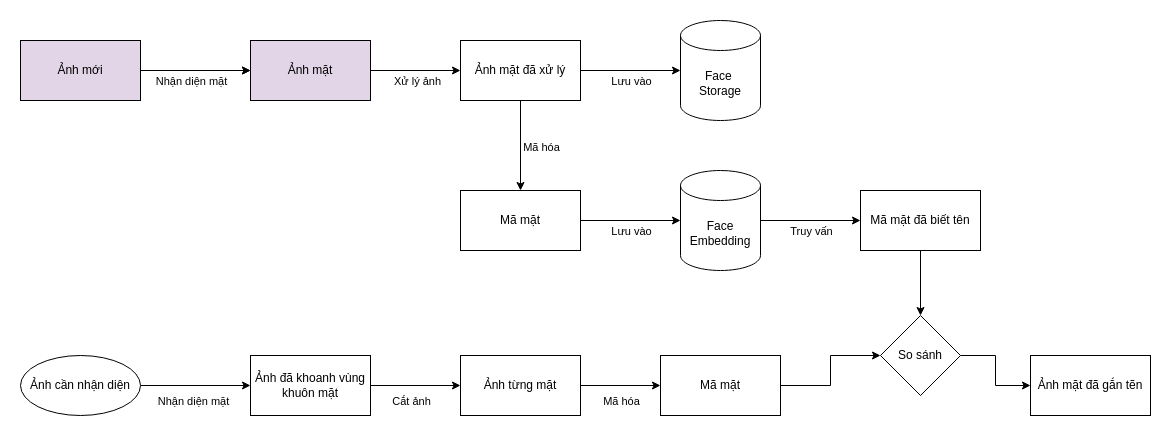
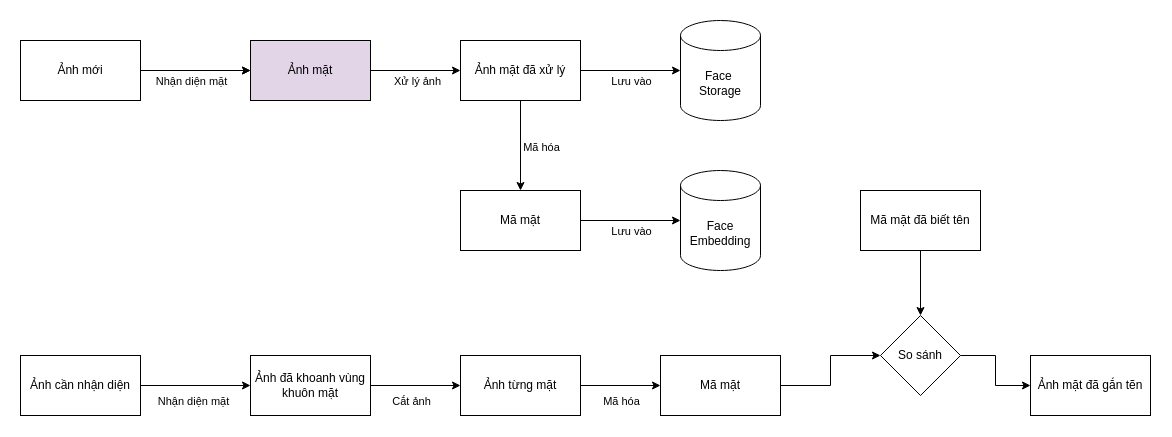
(81, 71) -> (81, 71)
(807, 221) -> none
(81, 386) -> (81, 386)
